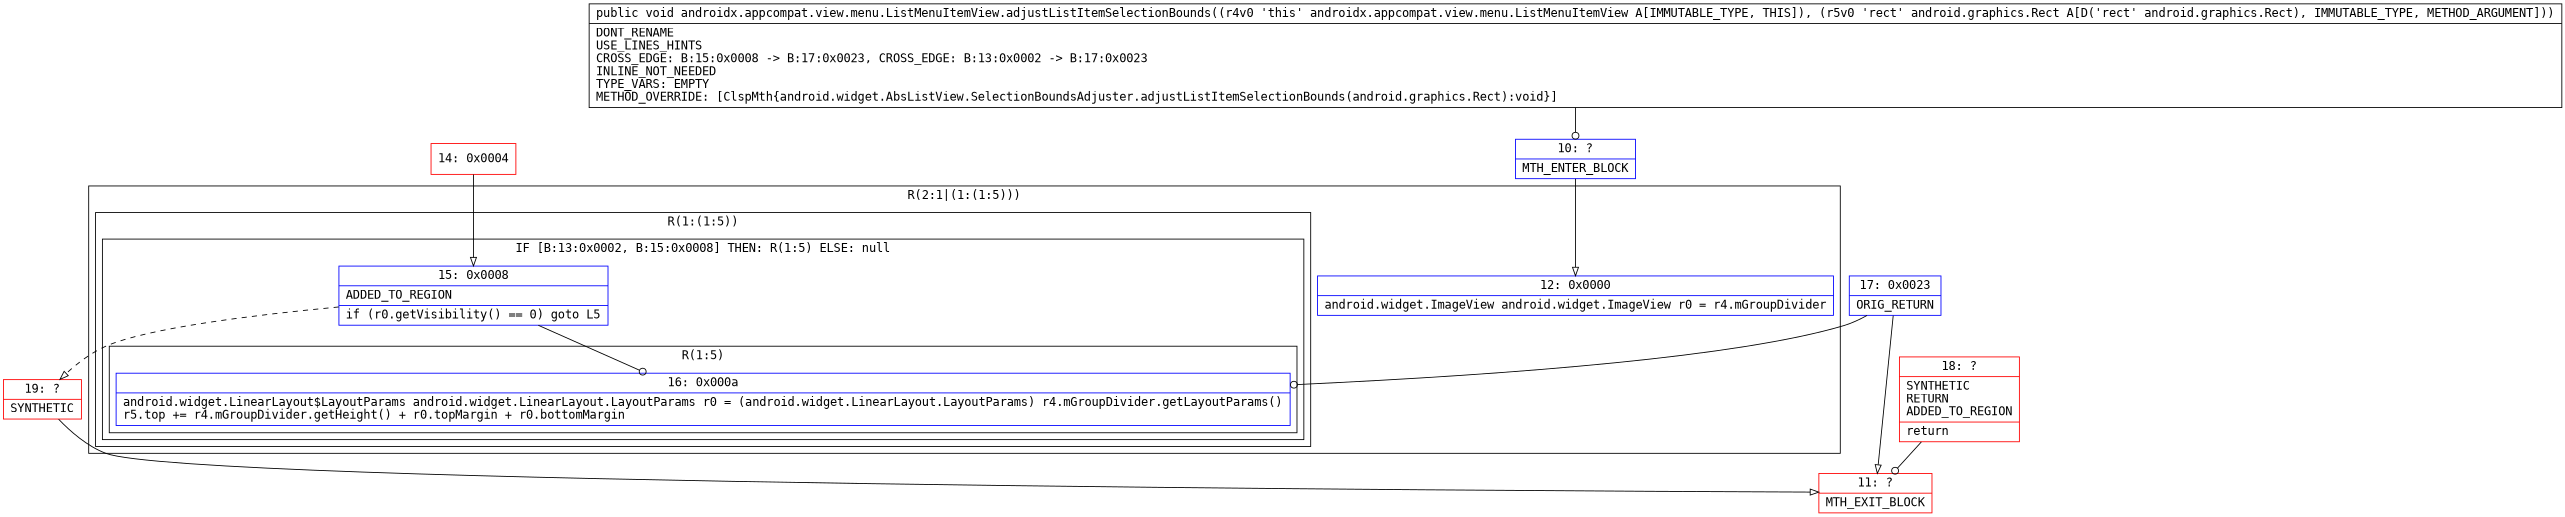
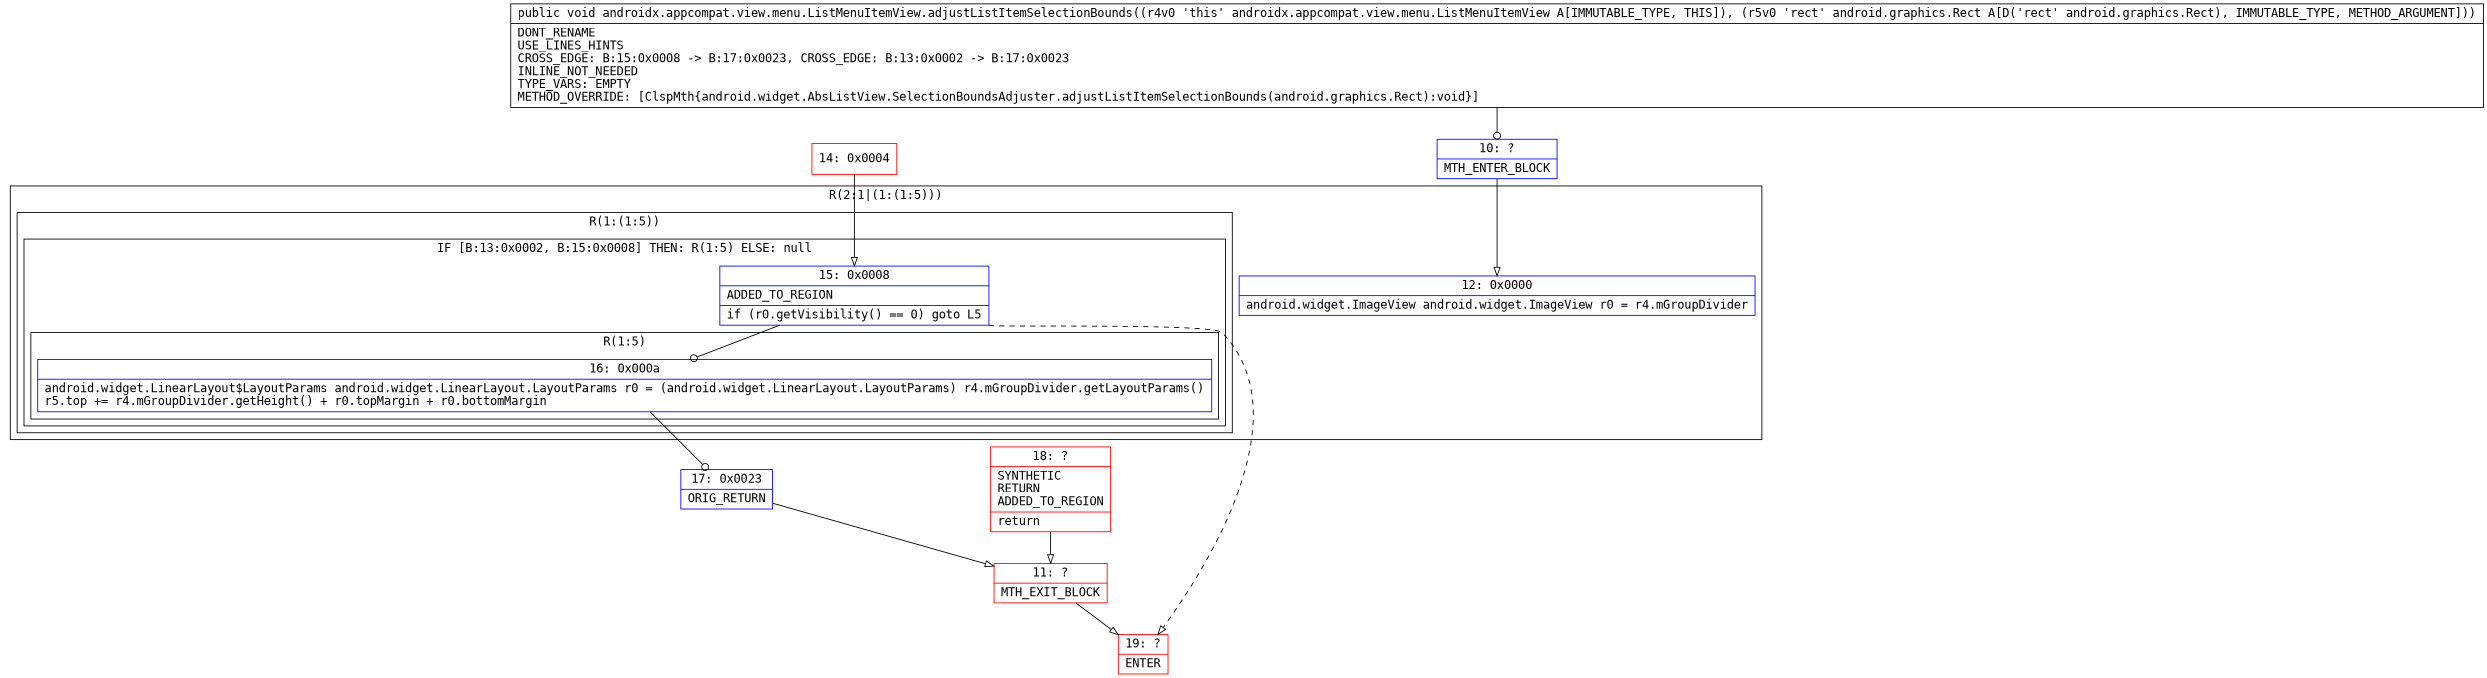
(1585, 366) -> (684, 446)
(42, 409) -> (1143, 664)
(1909, 455) -> (1051, 543)
(928, 484) -> (1094, 616)
